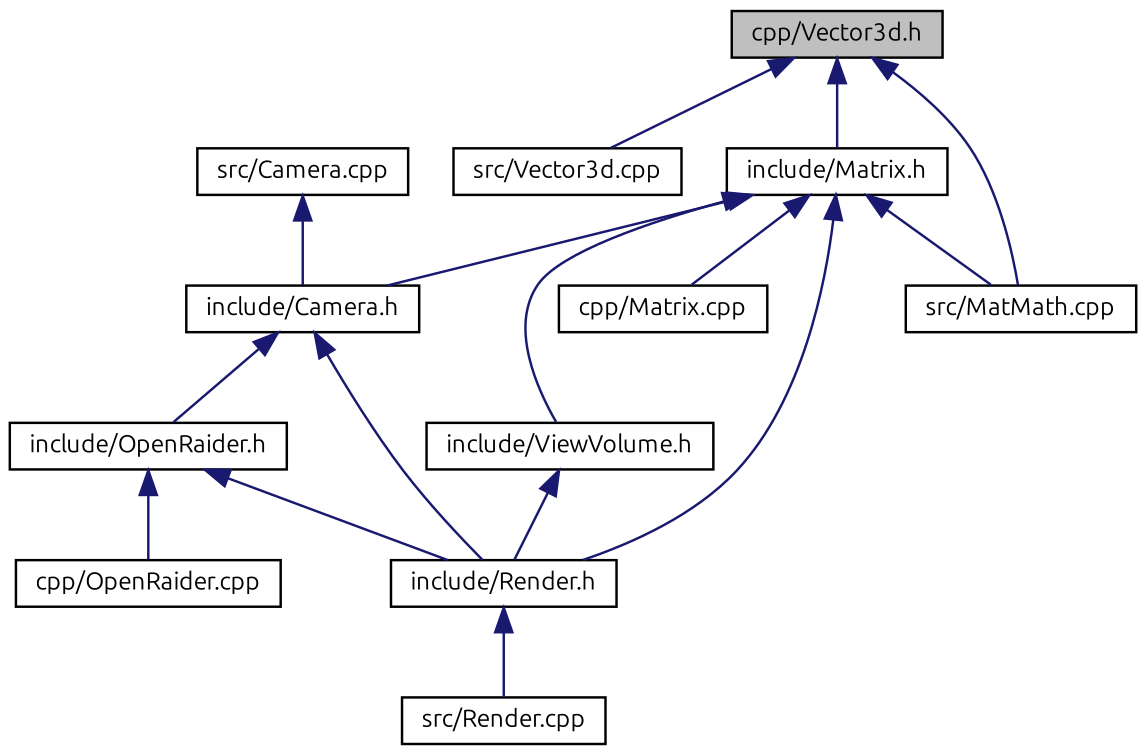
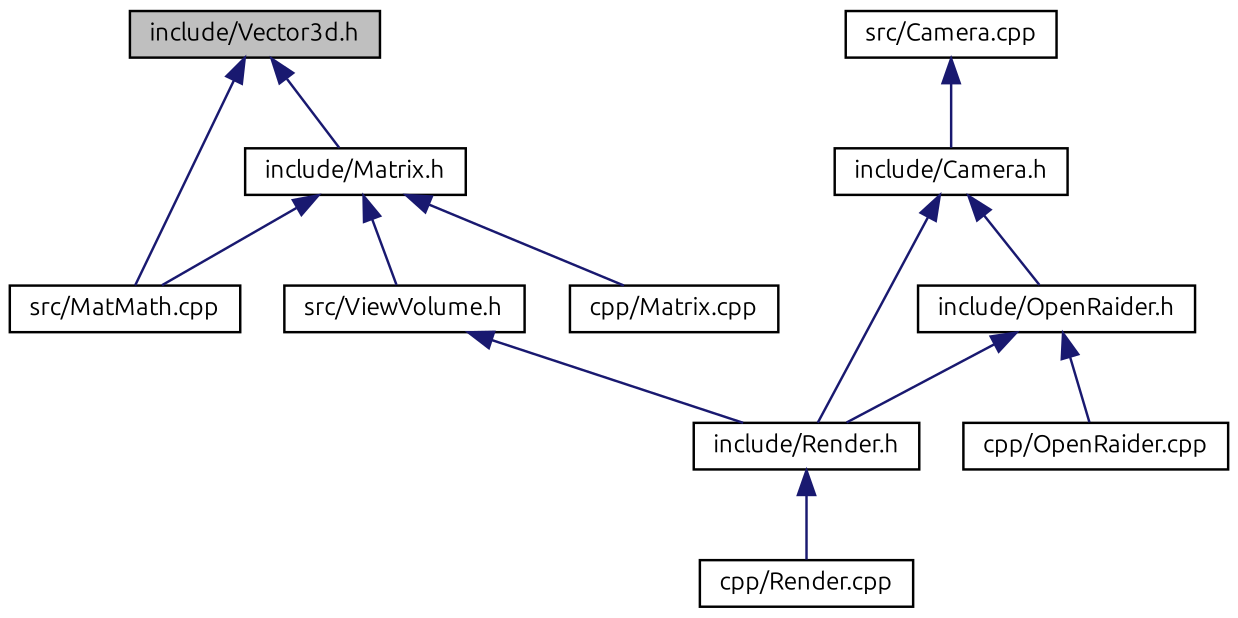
(837, 34) -> (255, 34)
(567, 172) -> none
(558, 243) -> none
(765, 433) -> none
(570, 446) -> (404, 309)
(504, 721) -> (807, 583)
